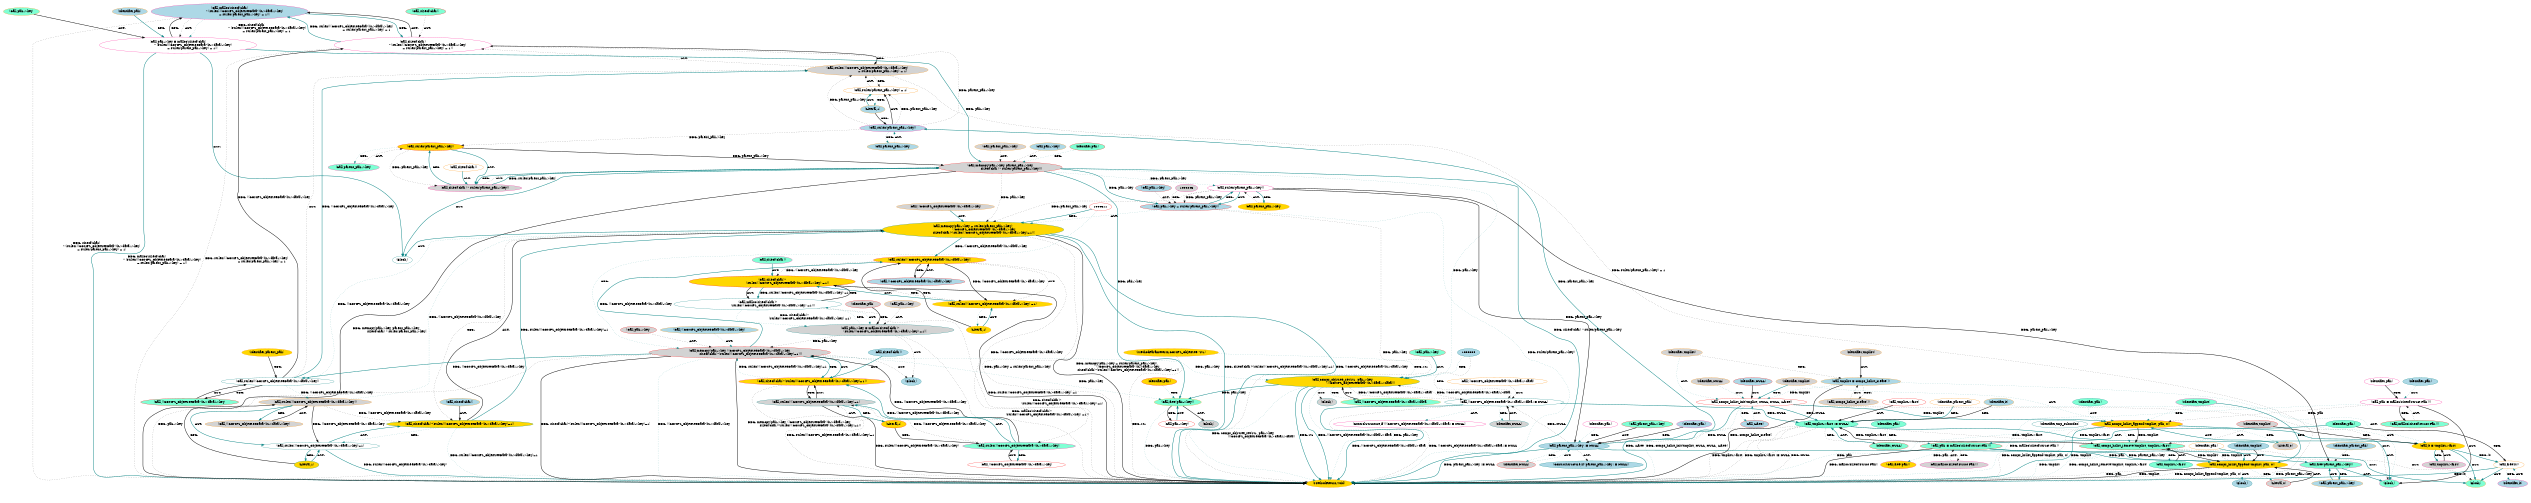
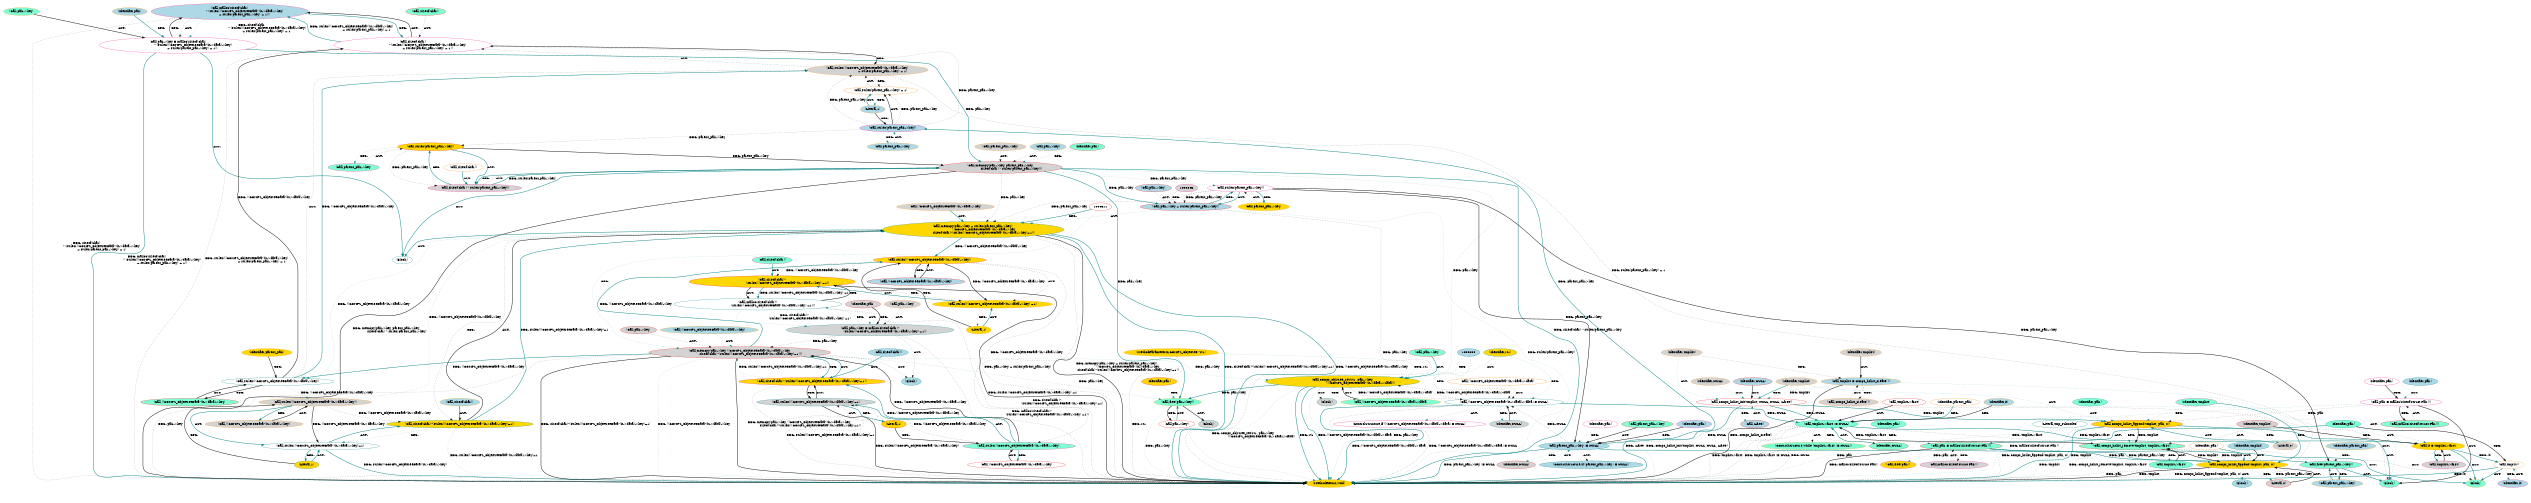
none -> (1500, 353)
(2060, 424) -> (2060, 424)
none -> (1814, 446)
(2509, 465) -> (2509, 465)
